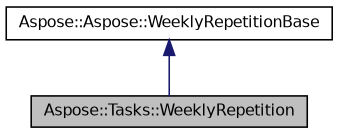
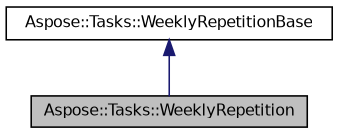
(169, 23) -> (169, 23)
